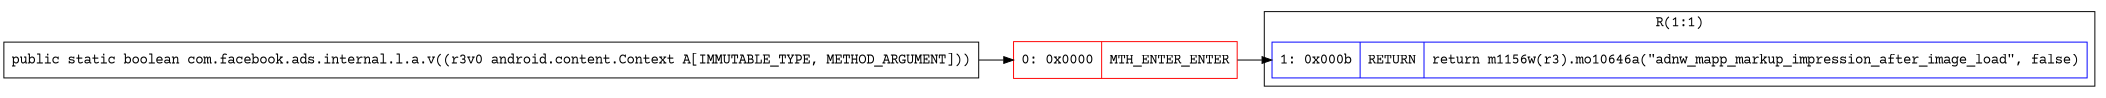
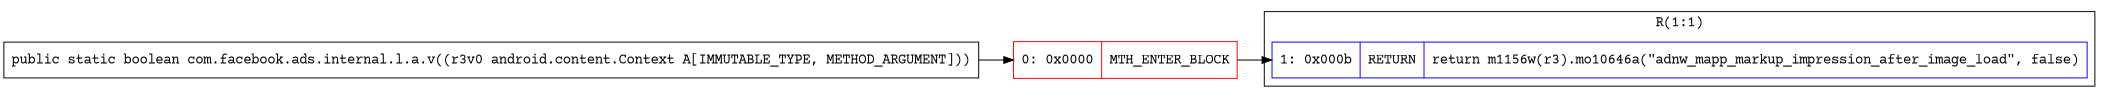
(1169, 60) -> (1169, 60)
